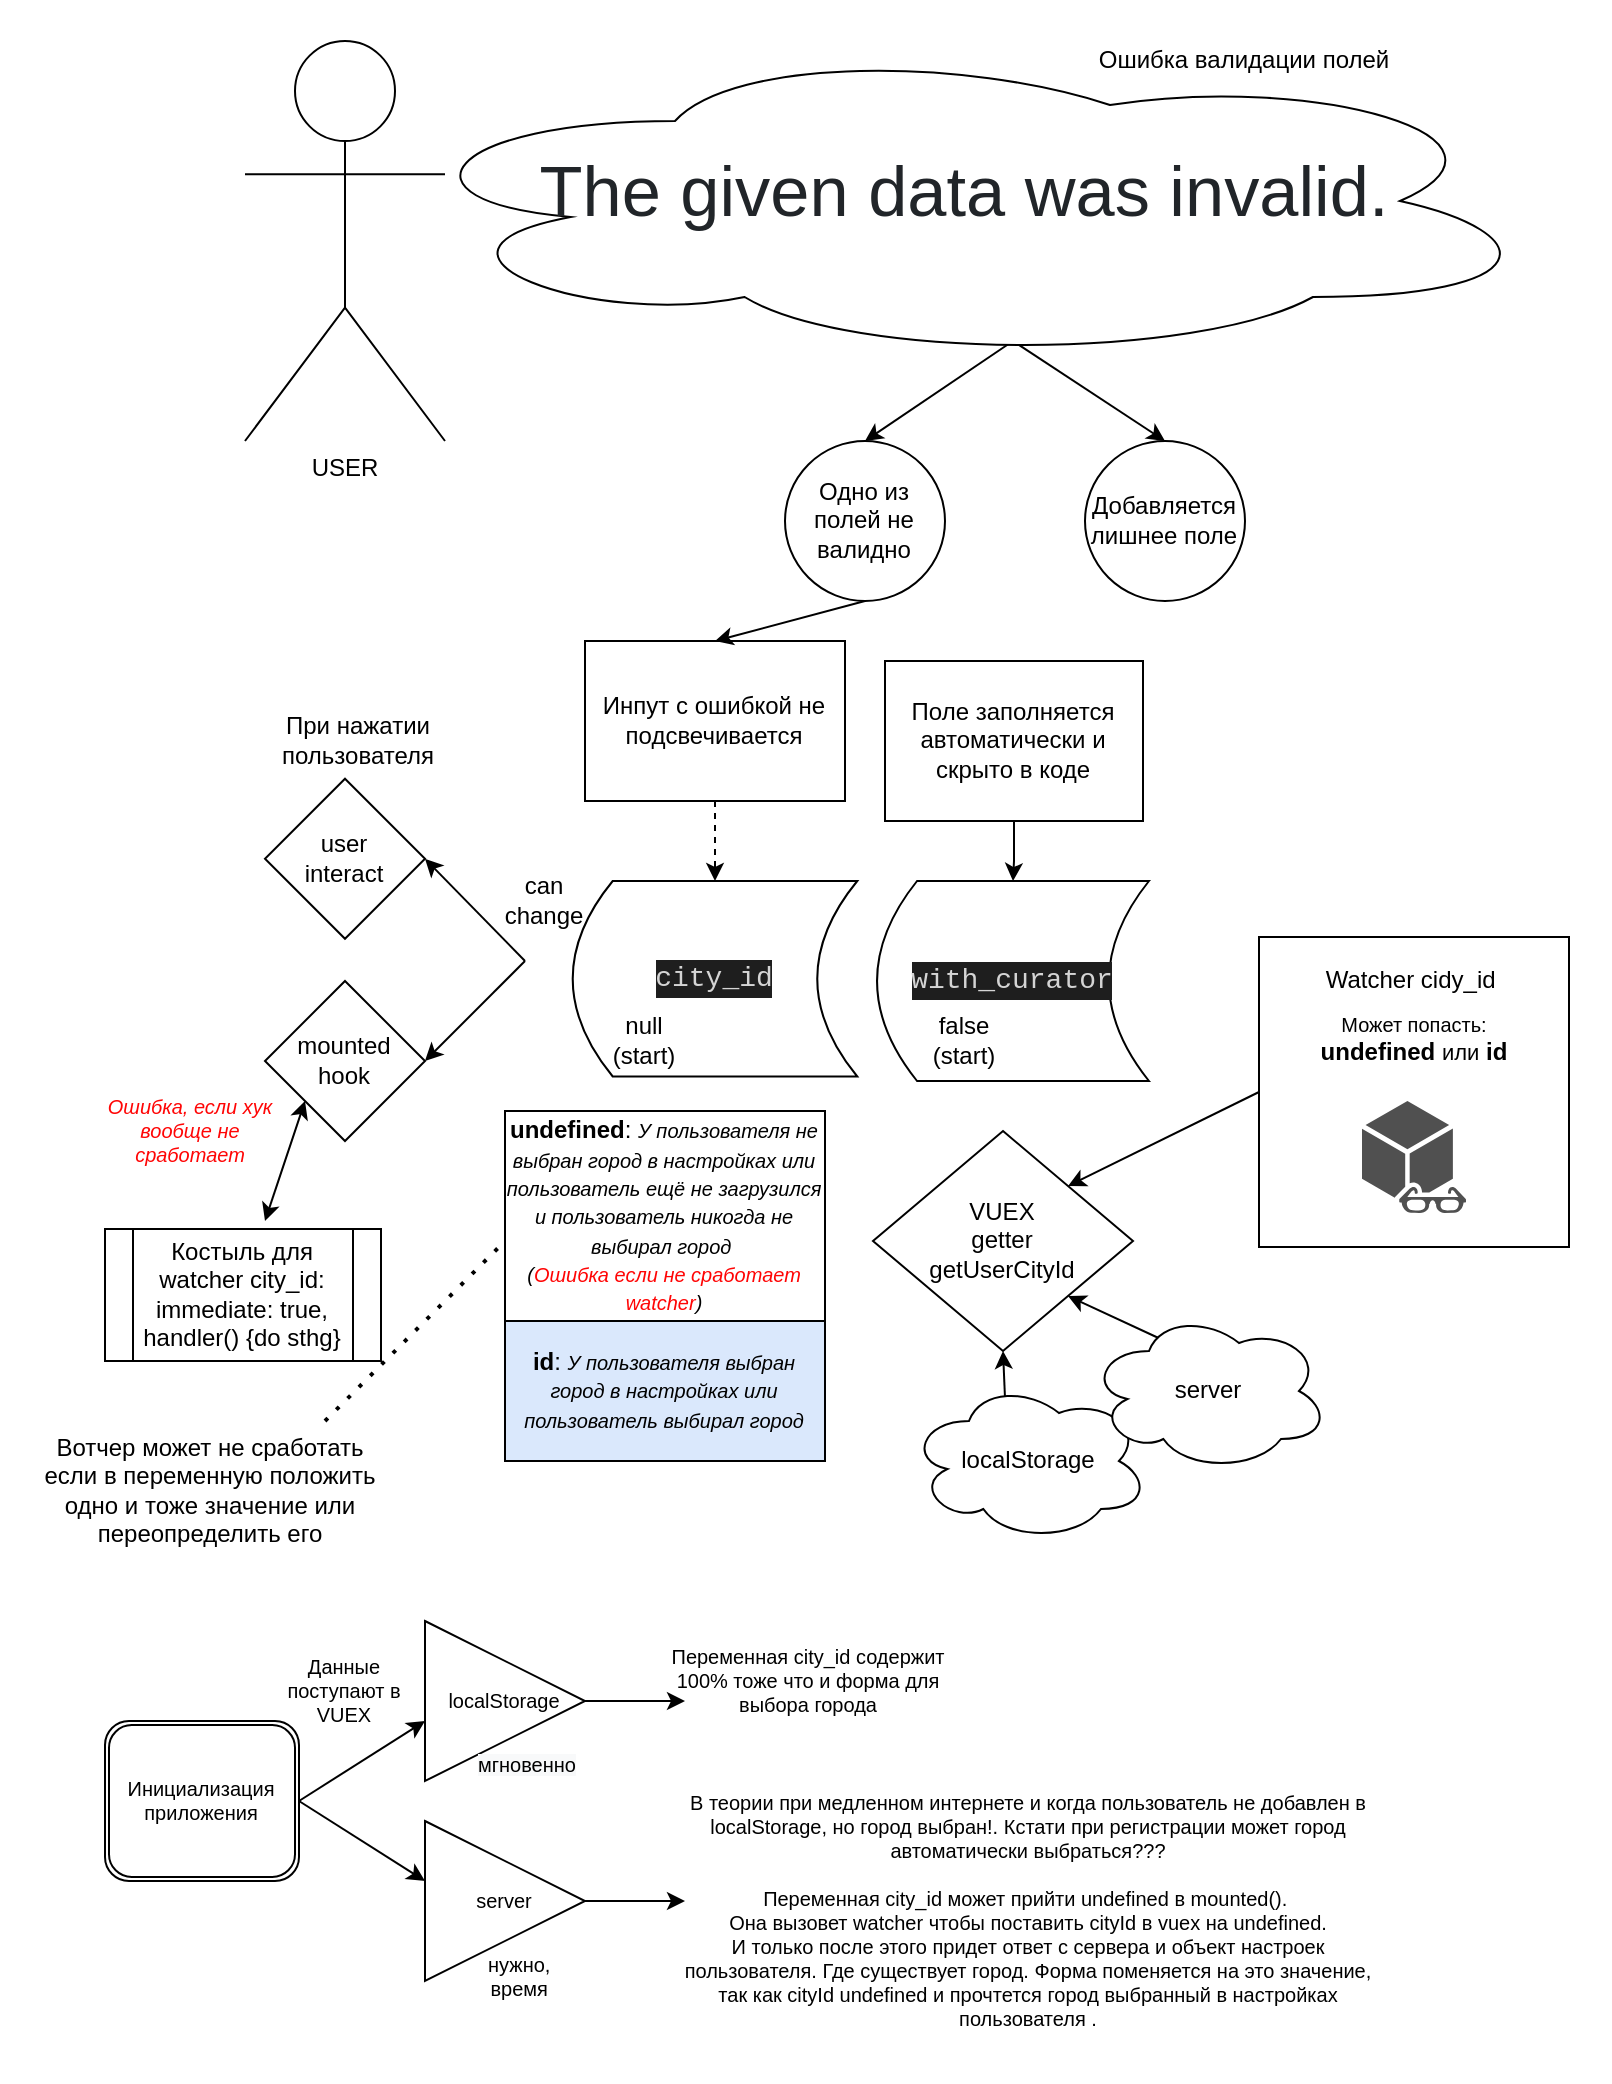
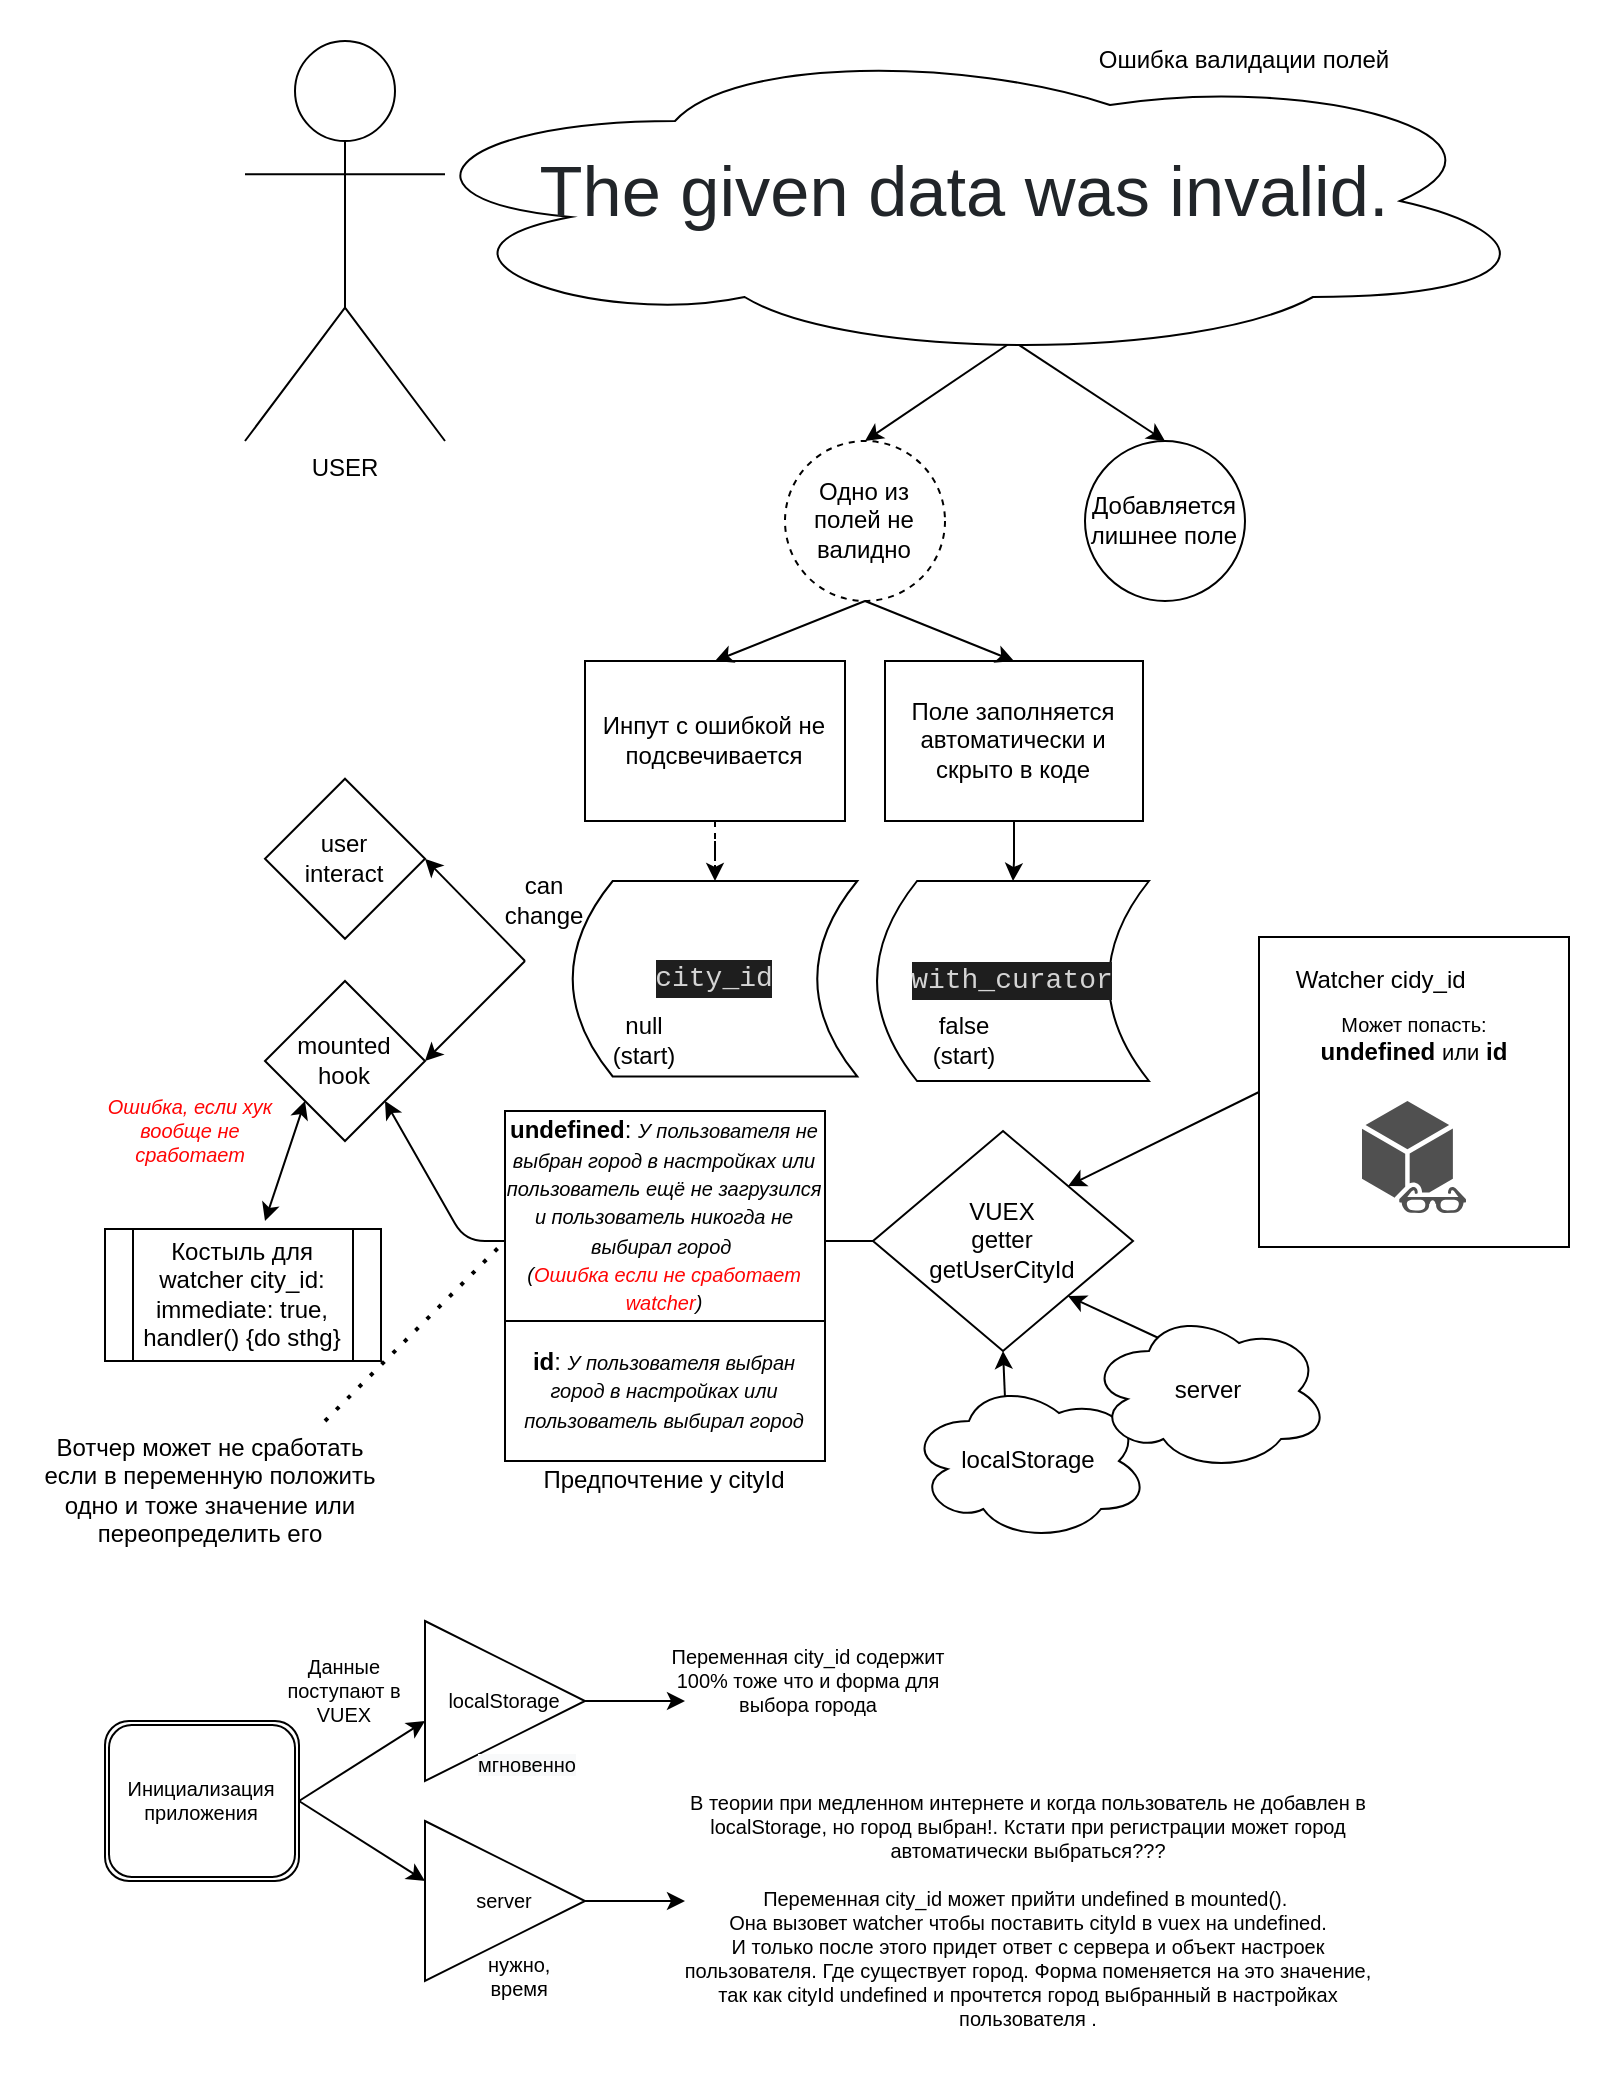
(865, 521) -> (865, 521)
none -> (934, 629)
(715, 721) -> (715, 741)
(359, 741) -> none
(1414, 981) -> (1384, 981)
none -> (436, 1190)
(665, 1391) -> (665, 1391)
none -> (665, 1481)
